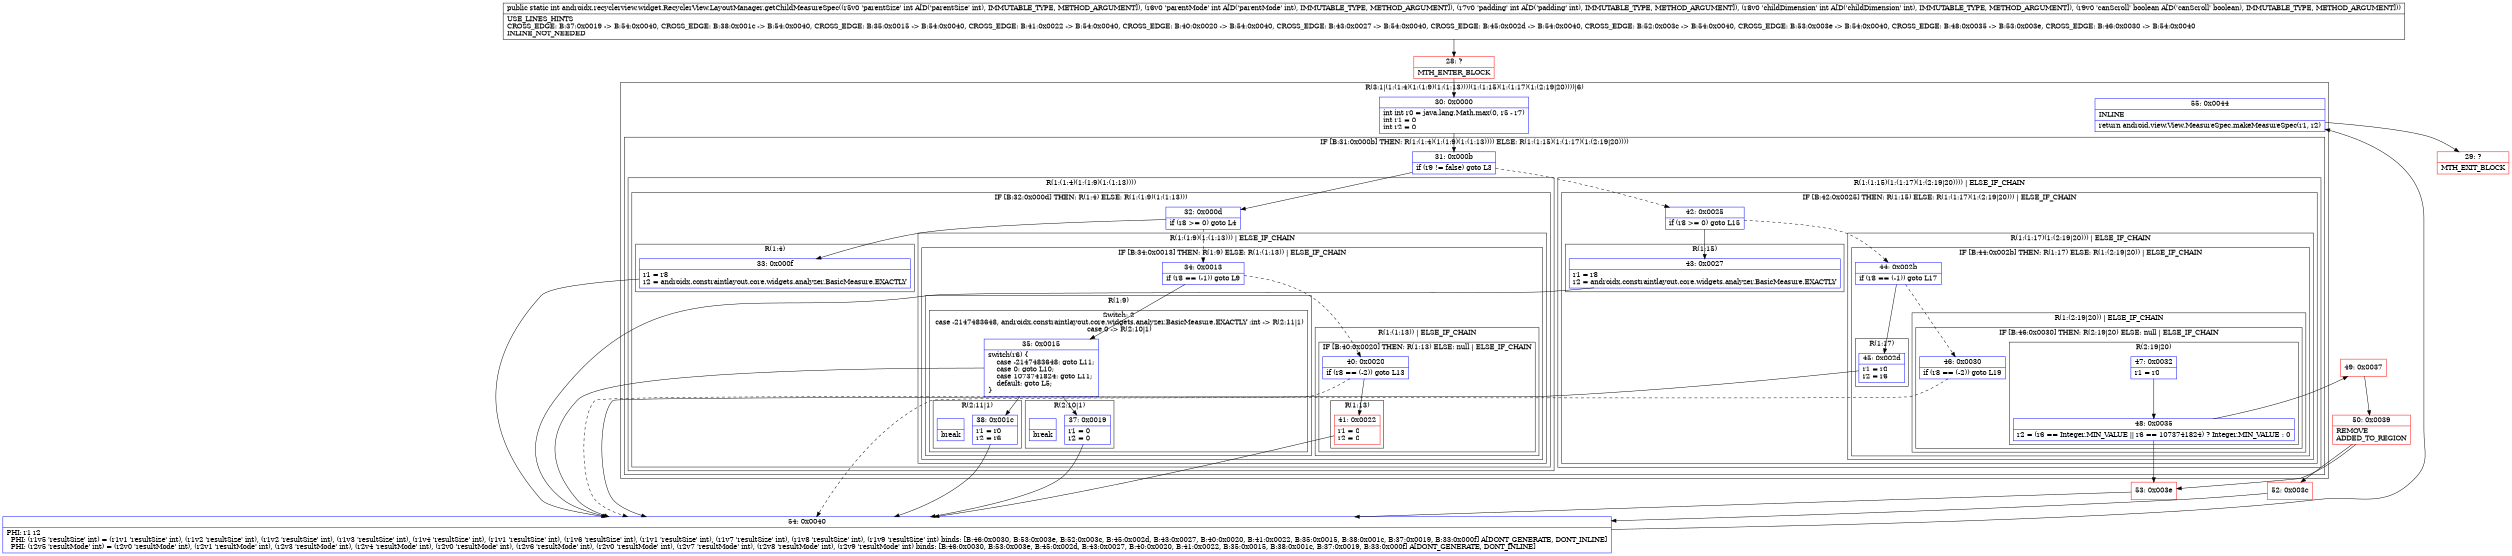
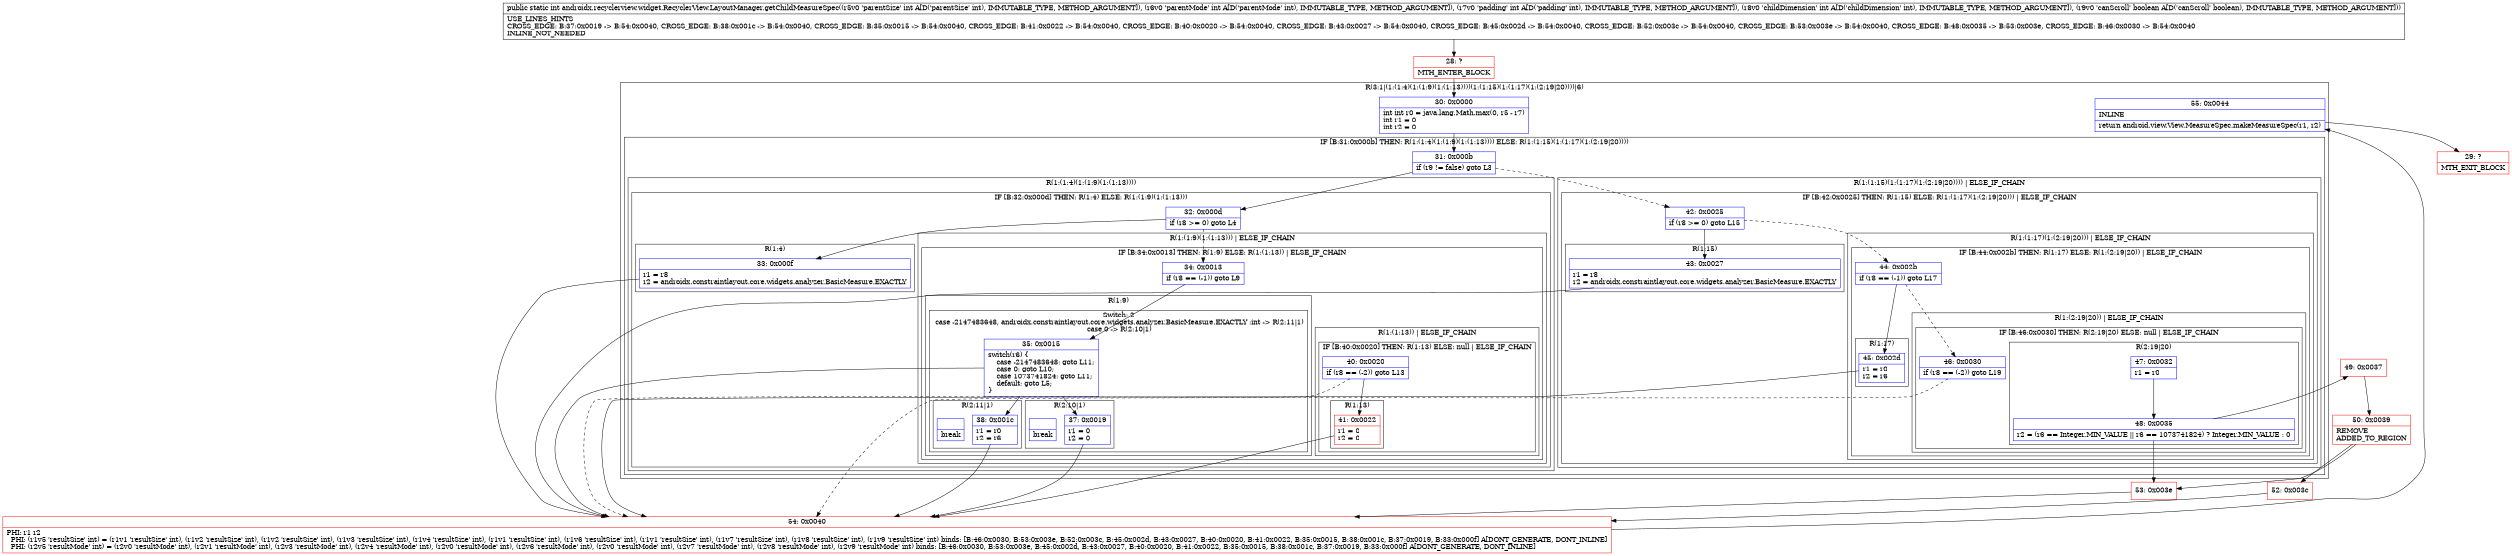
(1315, 300) -> none
(807, 535) -> (807, 535)
